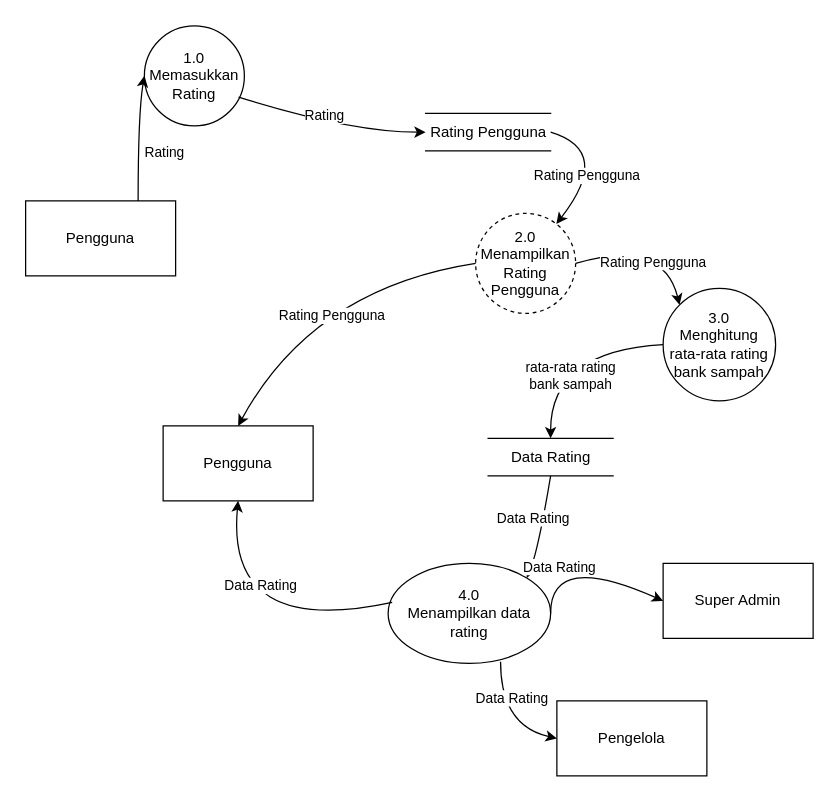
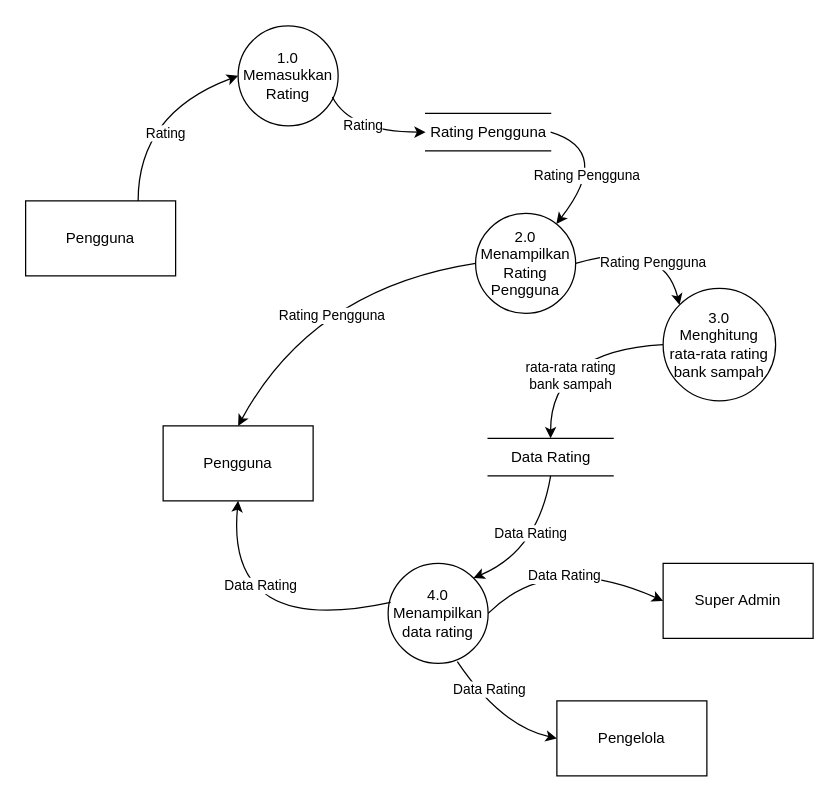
(194, 76) -> (288, 76)
(526, 263) -> (526, 263)
(469, 613) -> (438, 613)
